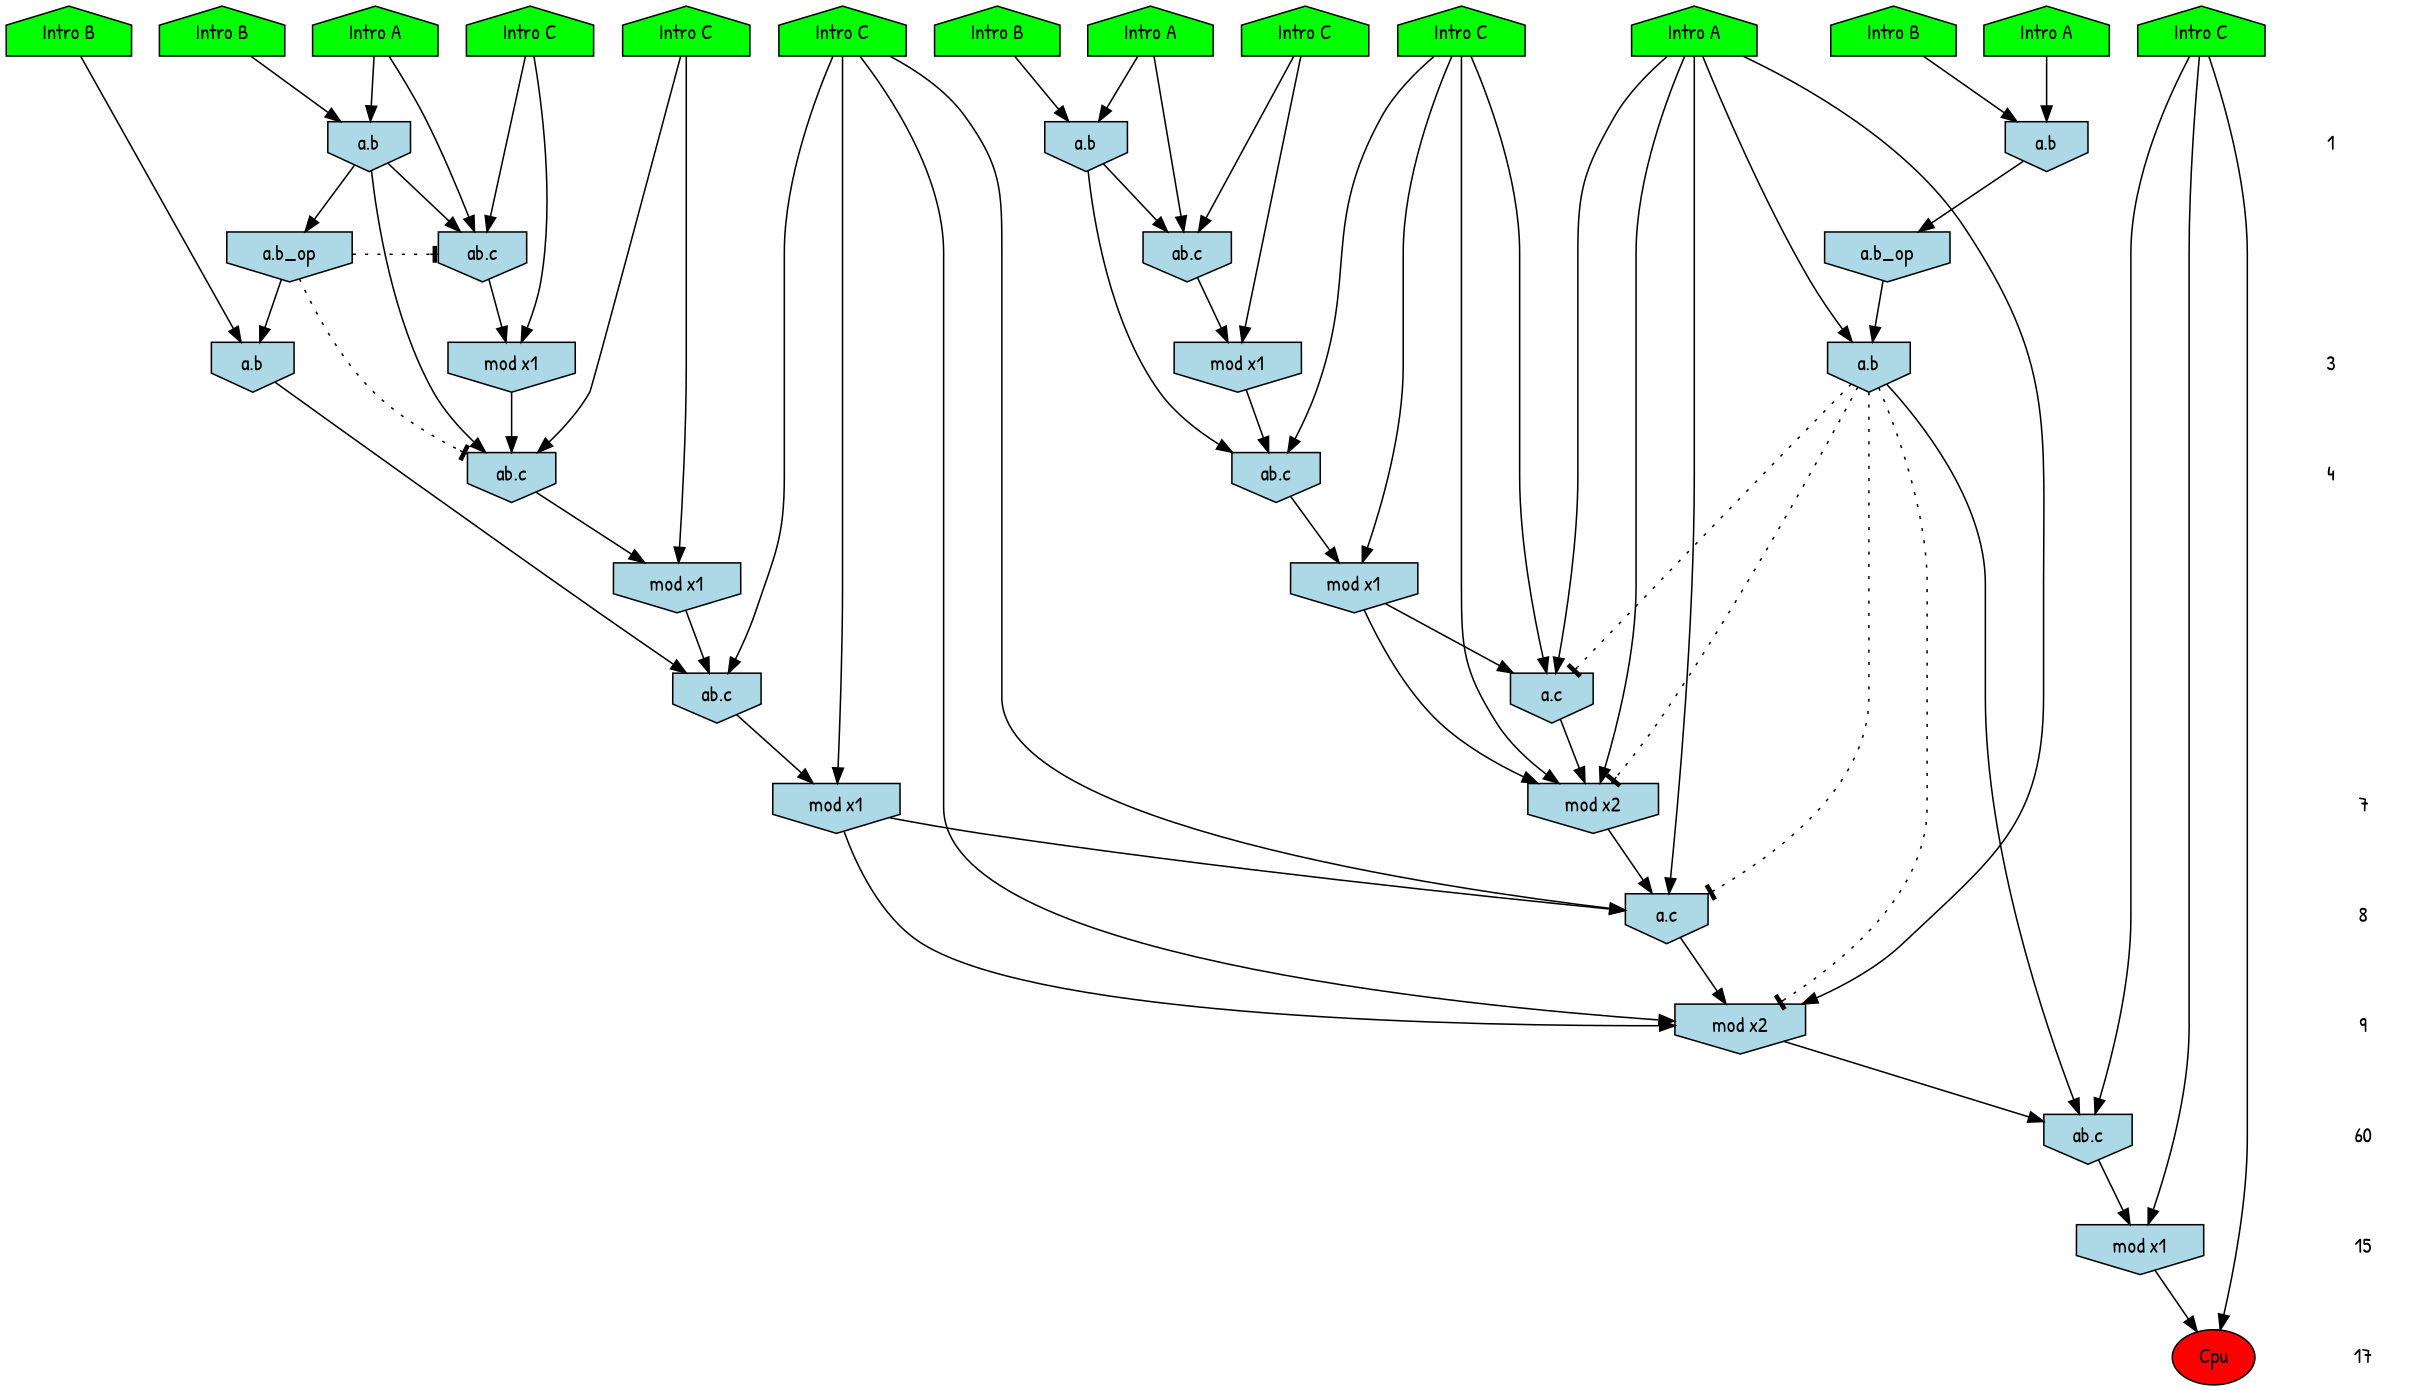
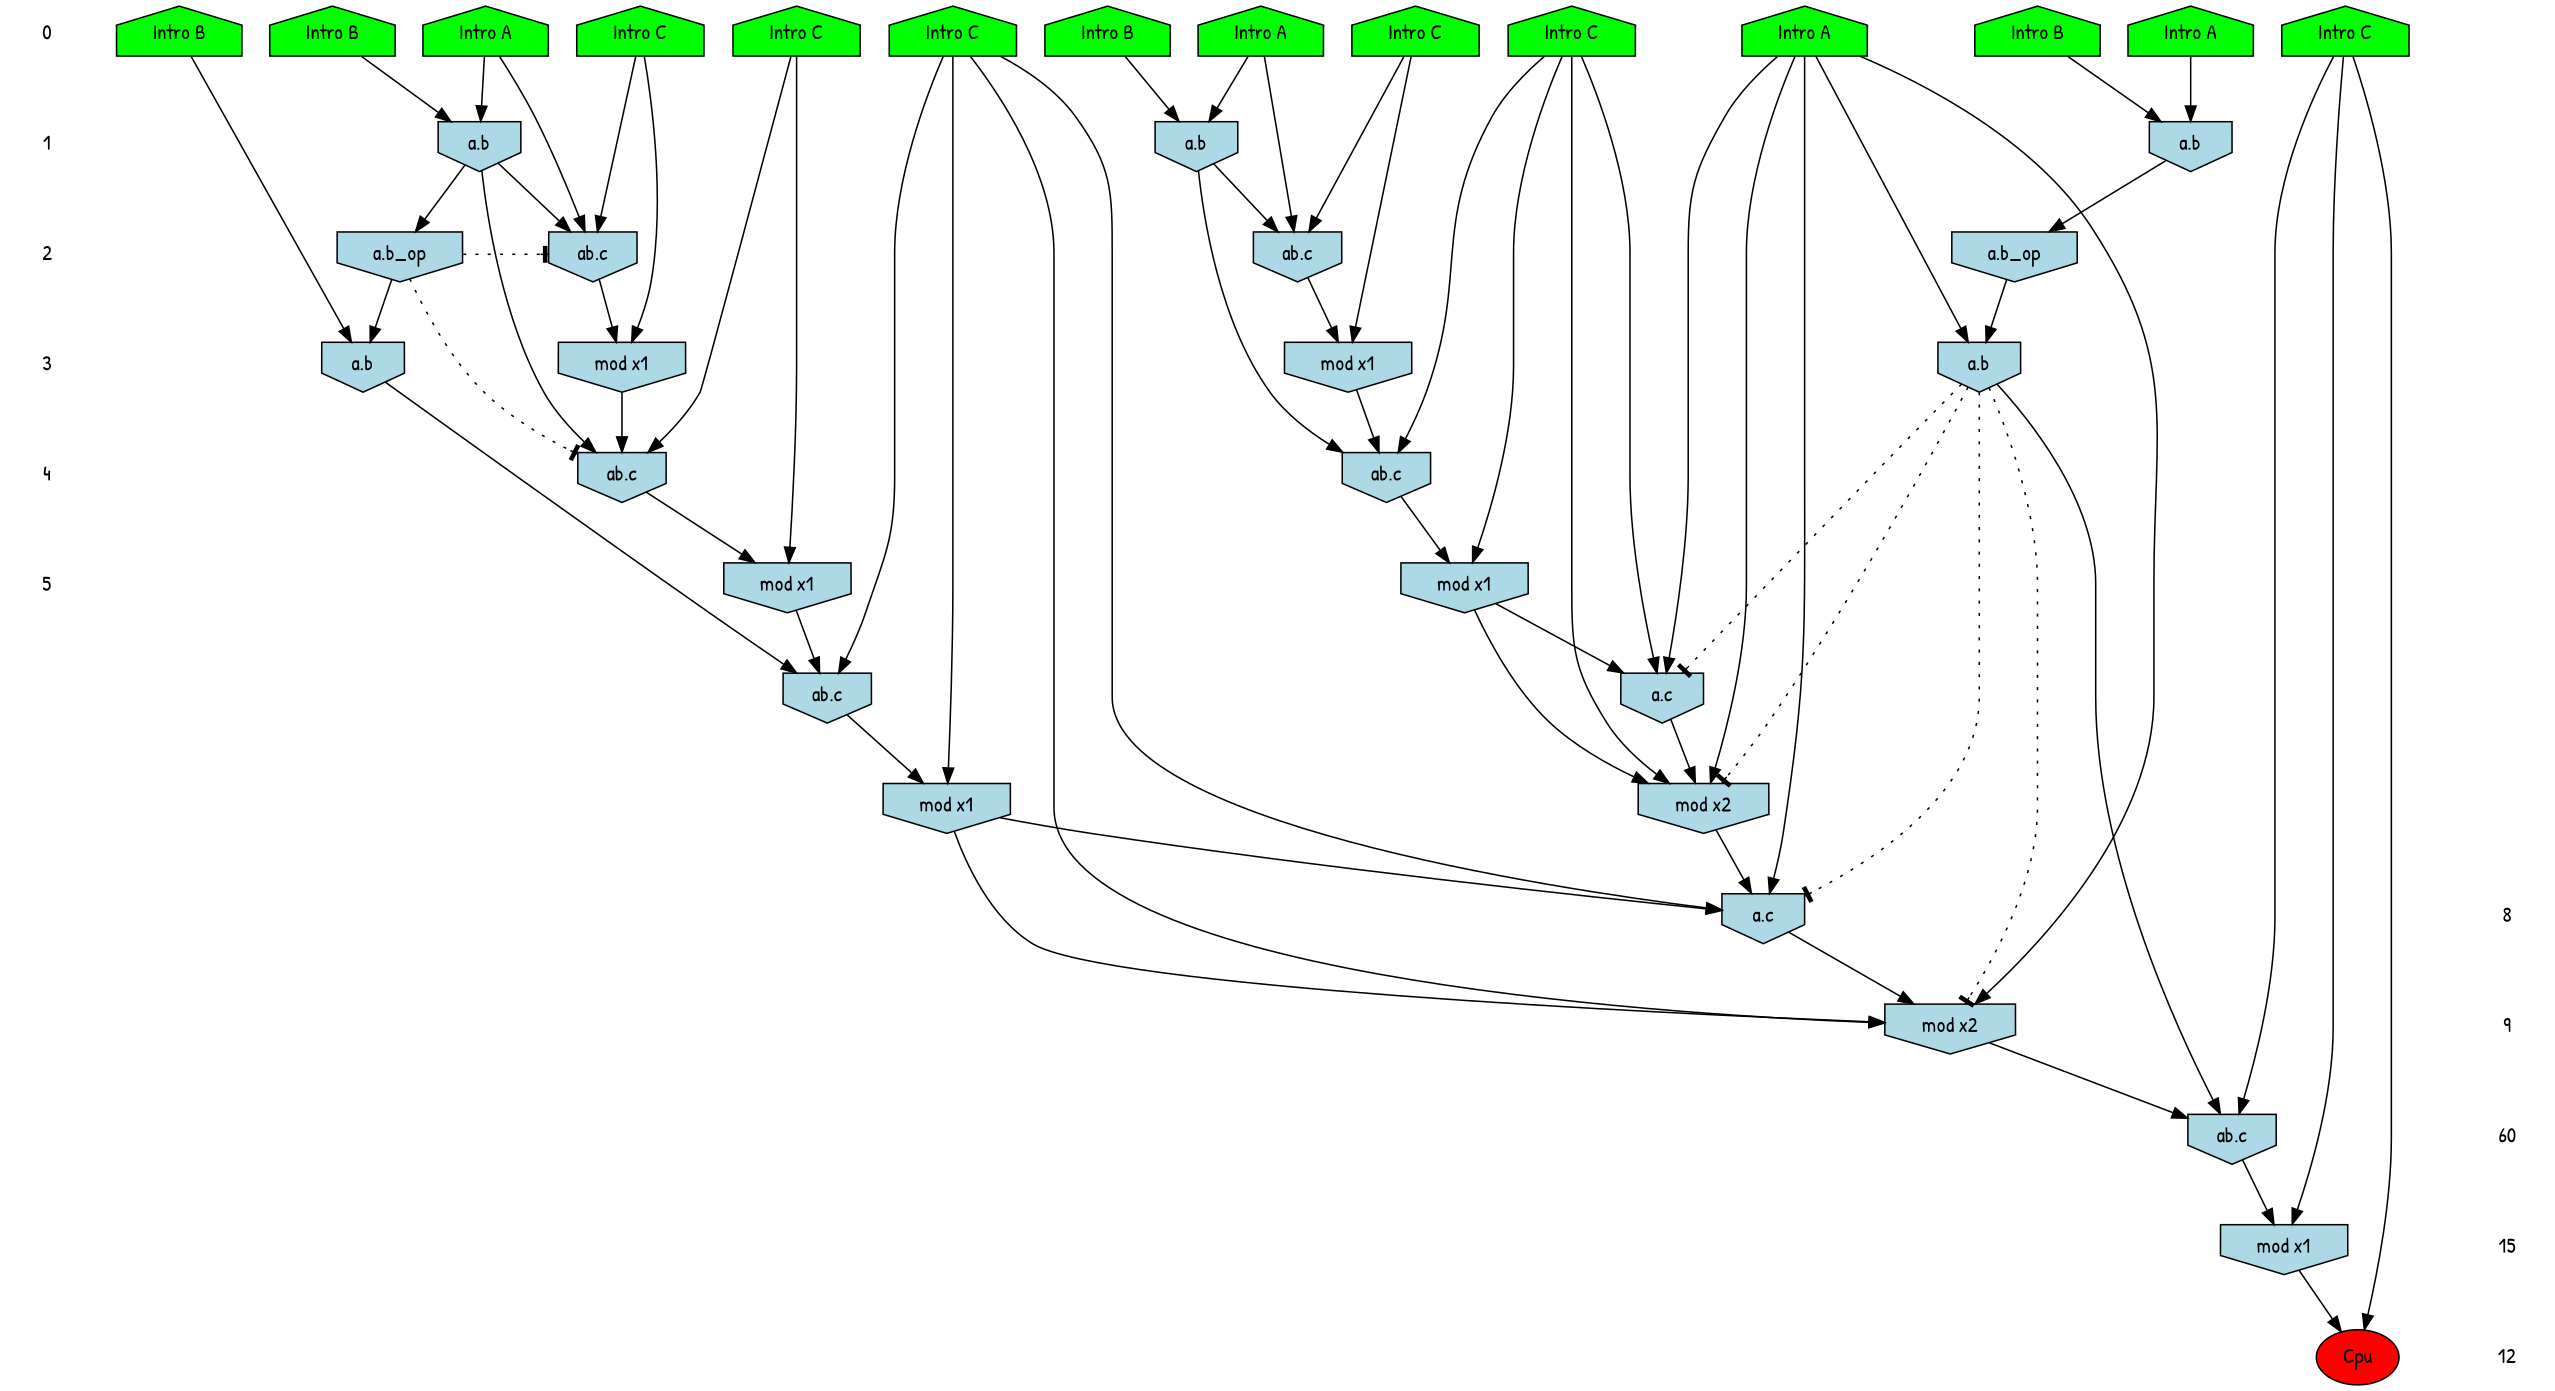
none -> (47, 34)
none -> (47, 254)
none -> (47, 585)
(2364, 806) -> none
(2364, 1357) -> (2508, 1357)
